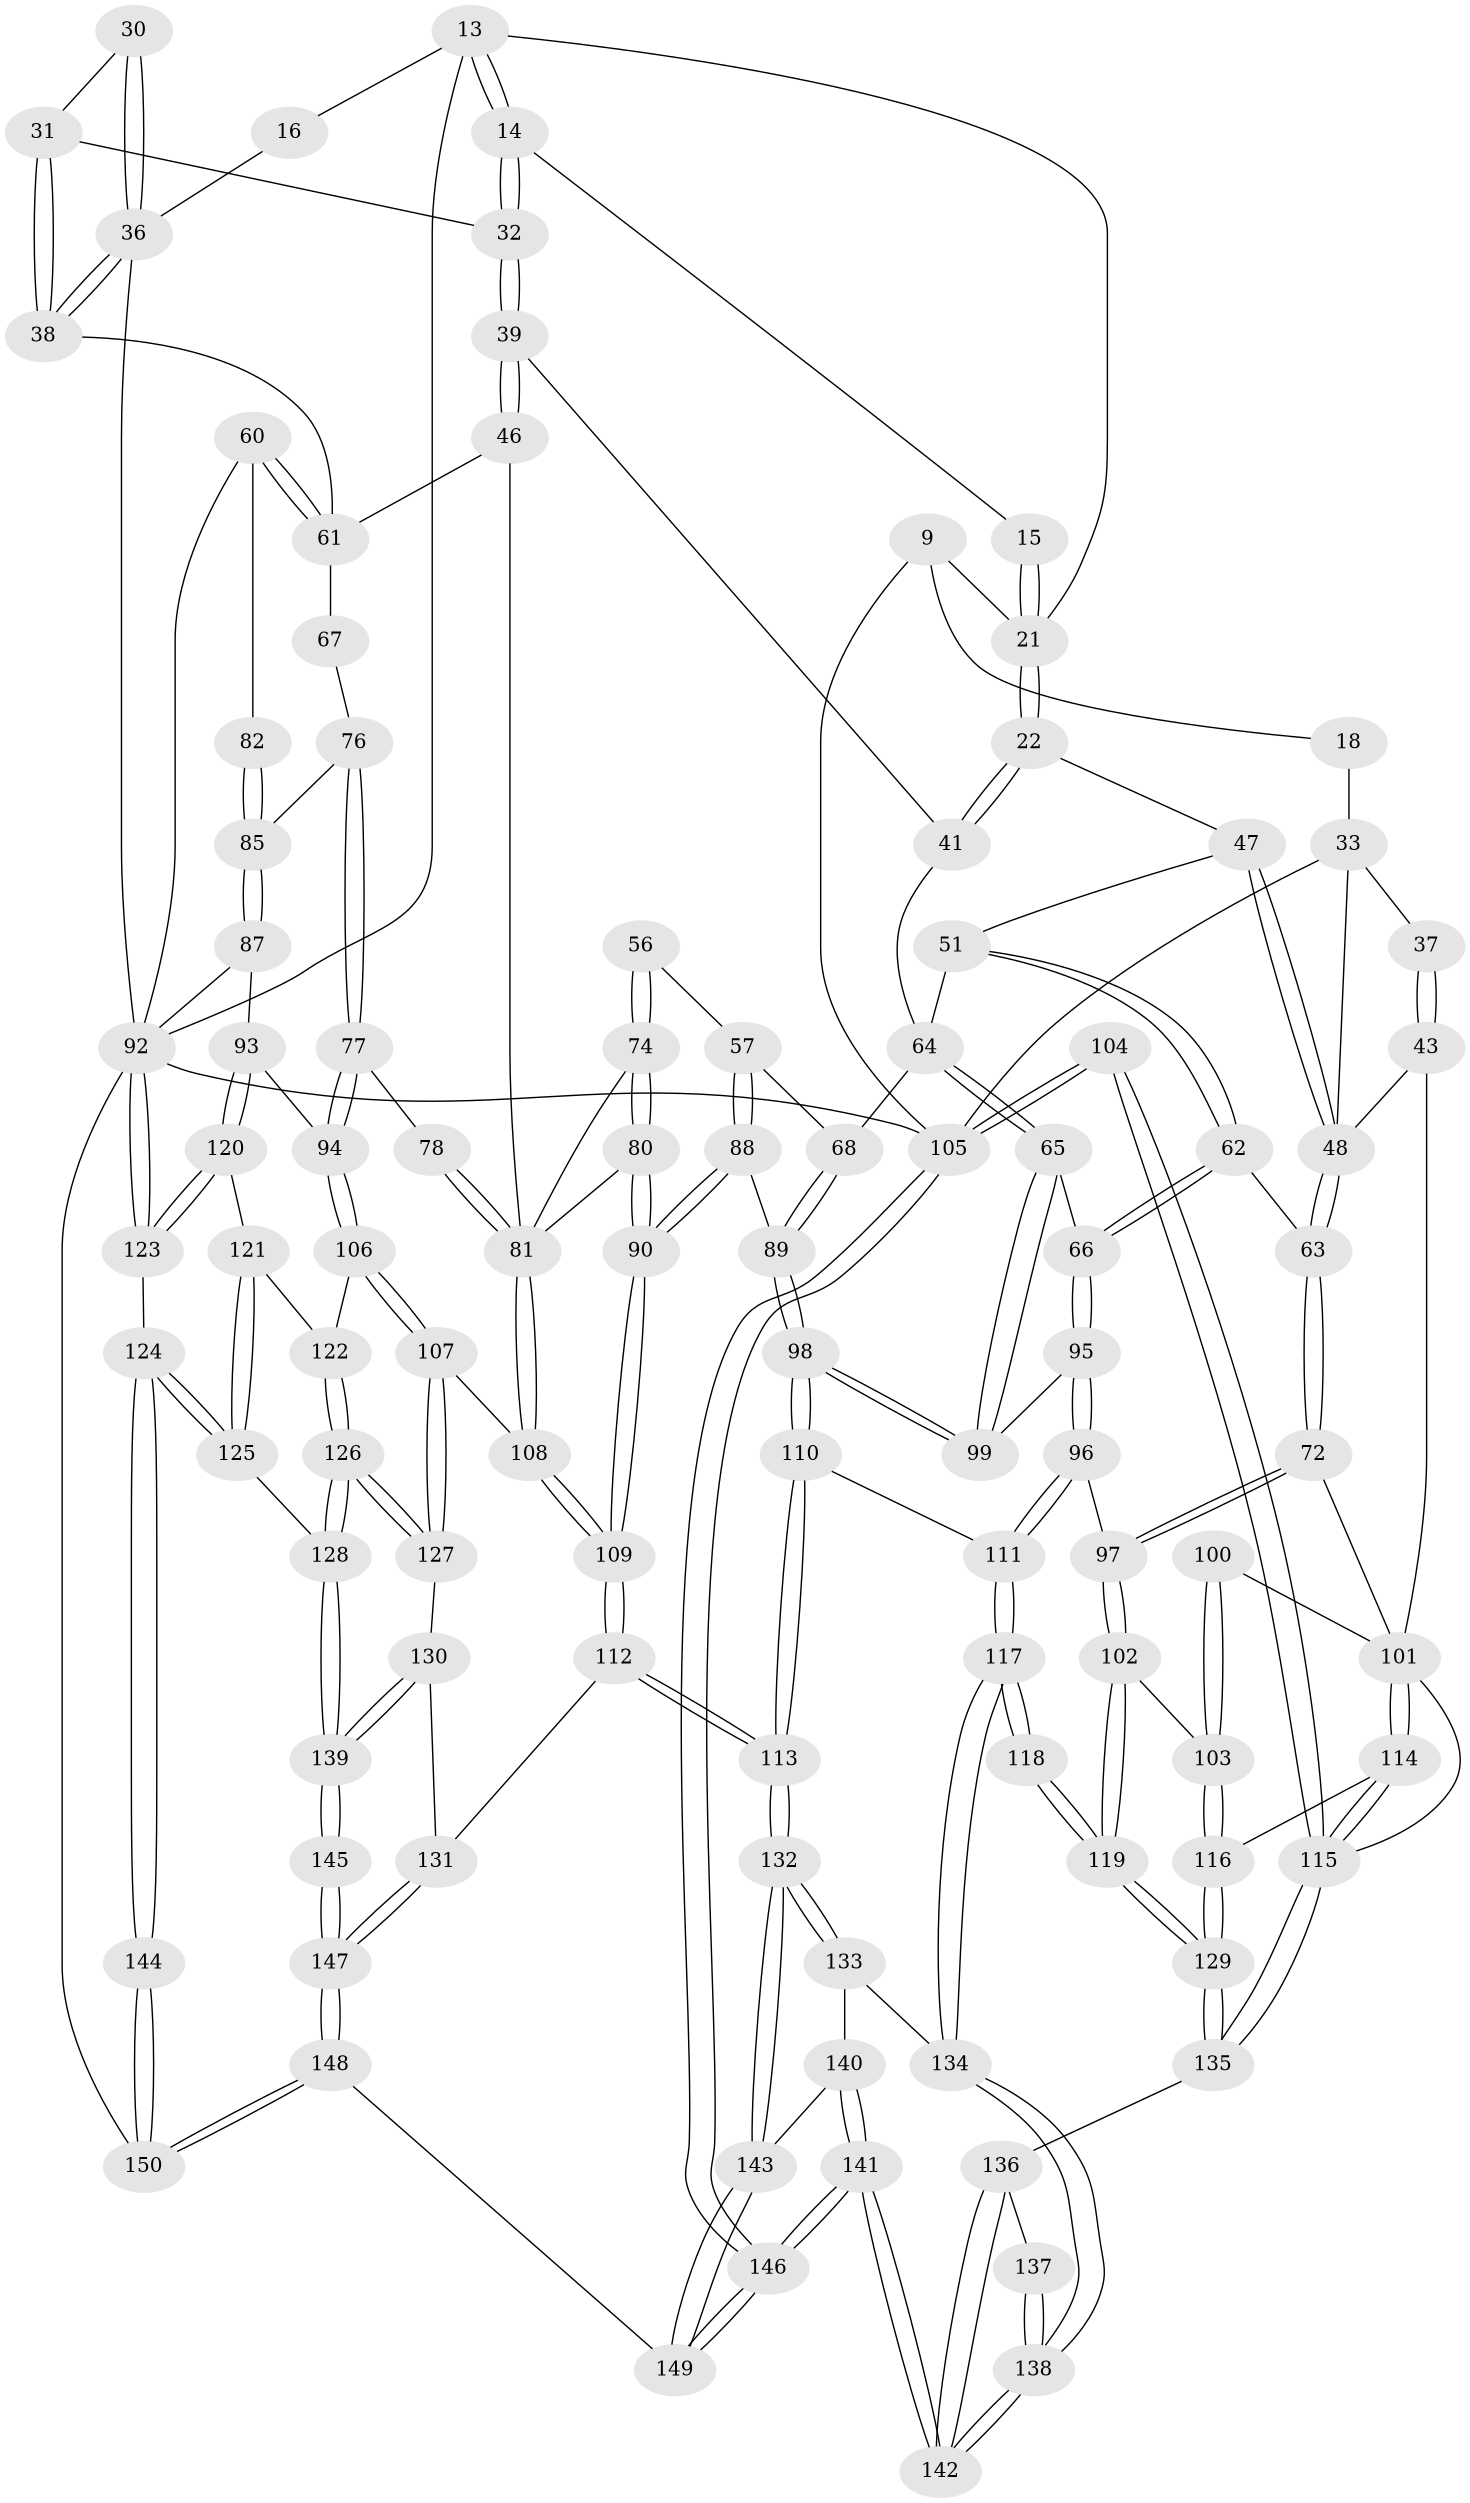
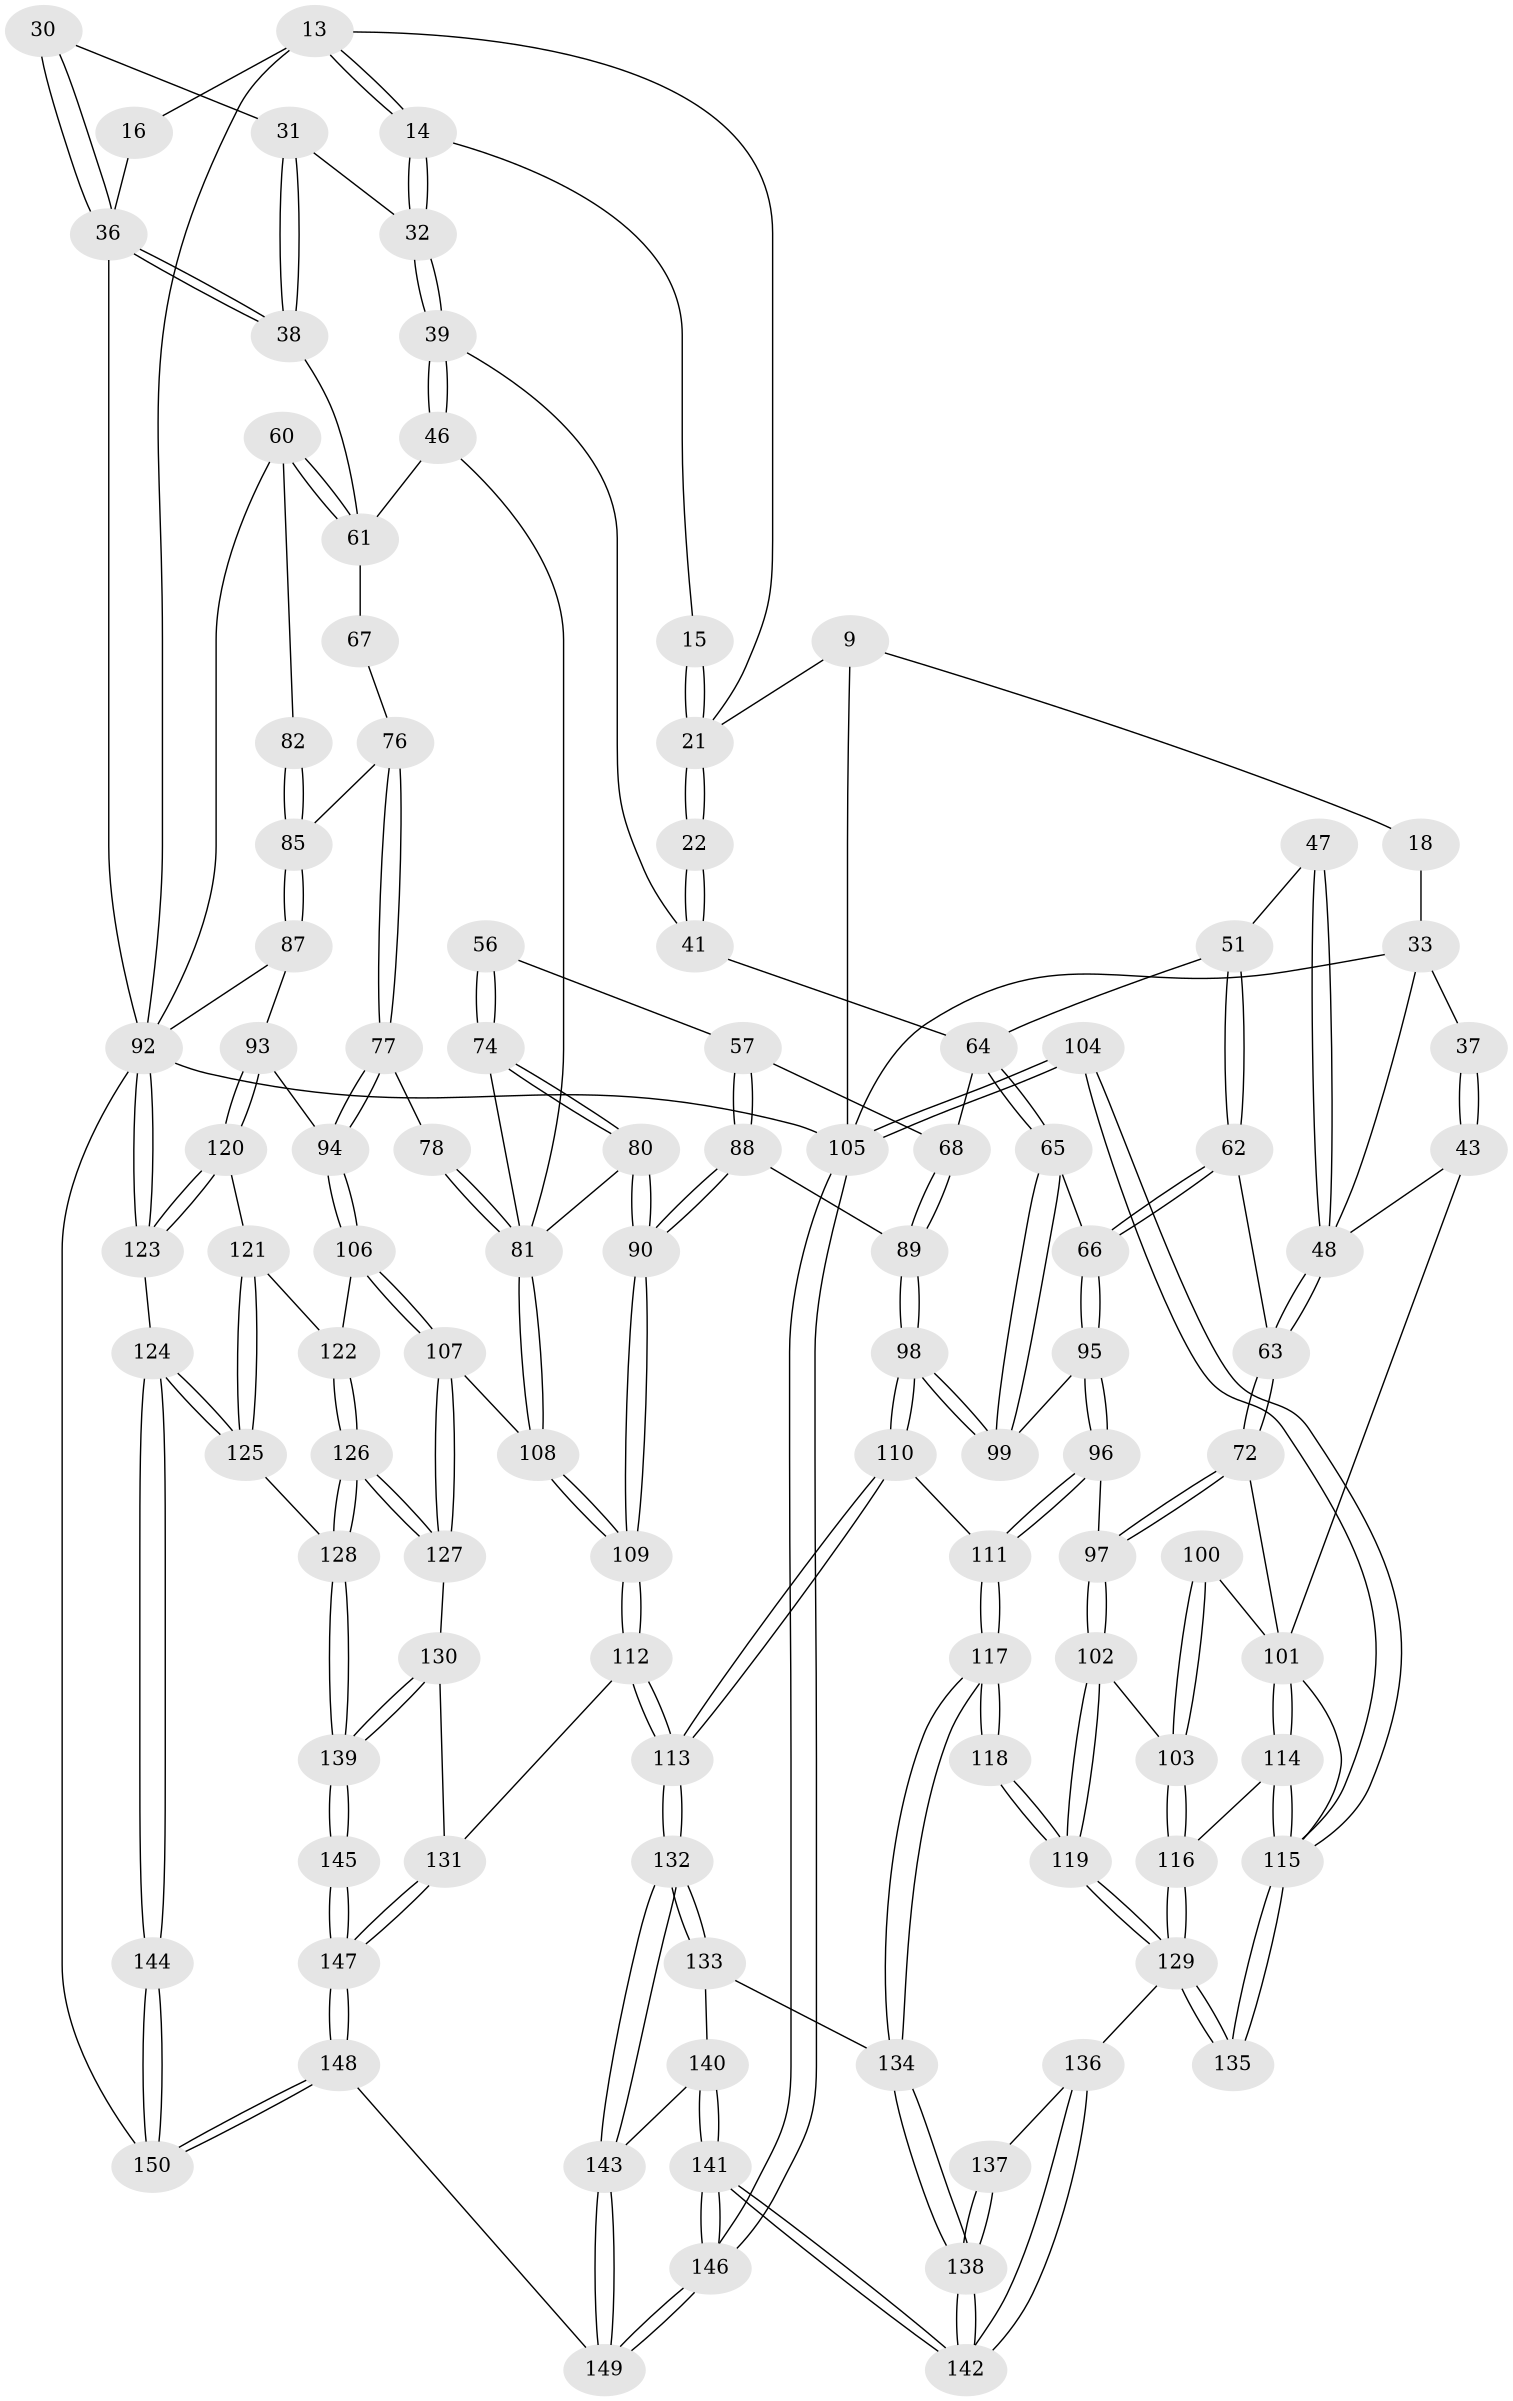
(1139, 794) -> none
(1108, 2116) -> (1130, 2014)
